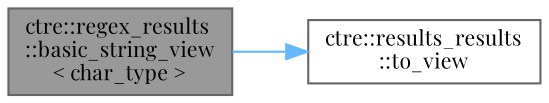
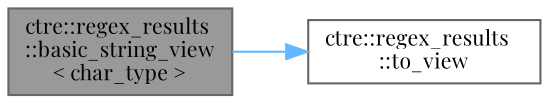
(424, 52) -> (424, 52)
